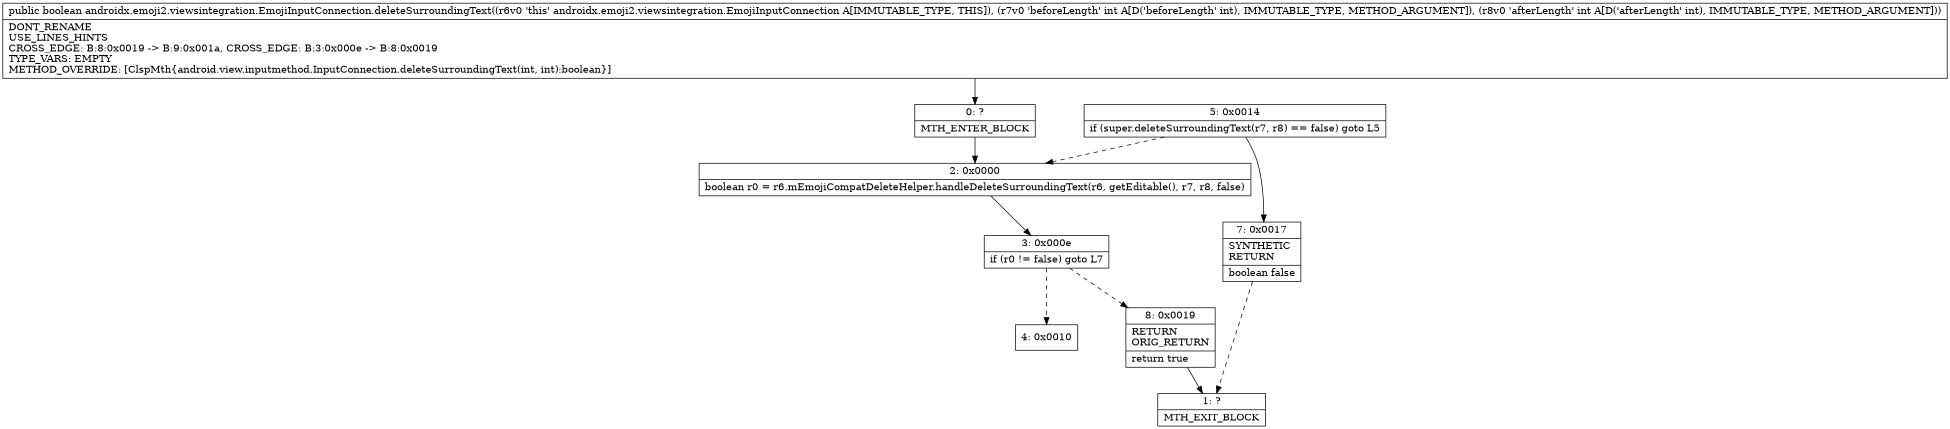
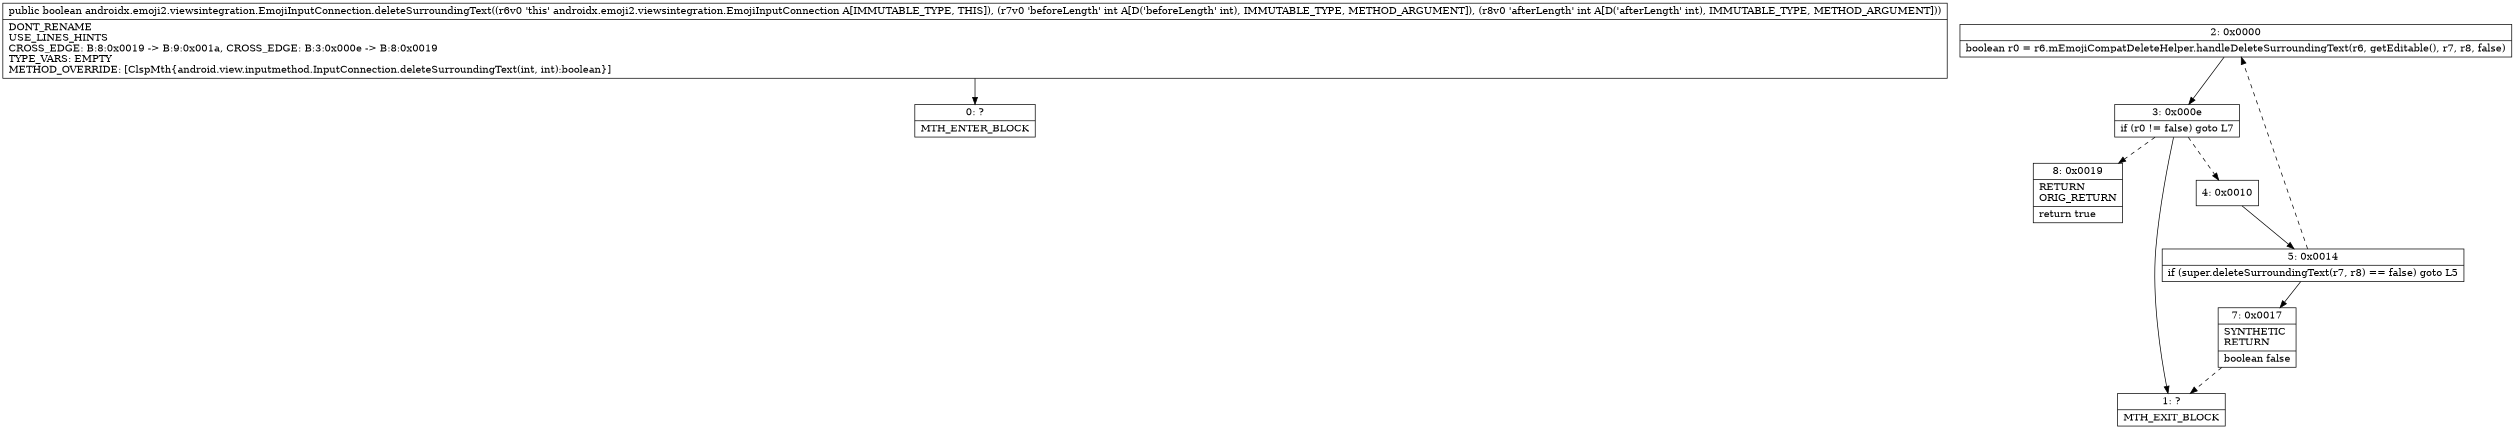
(975, 147) -> none
none -> (2265, 225)
(1193, 377) -> (2155, 261)
